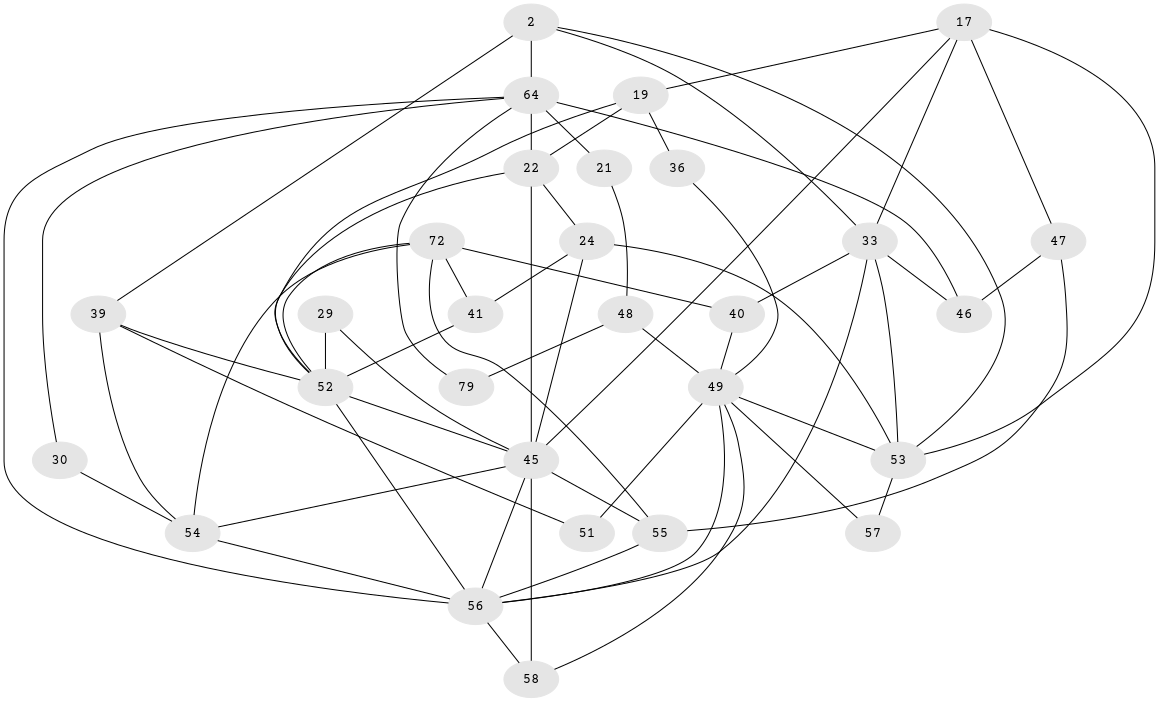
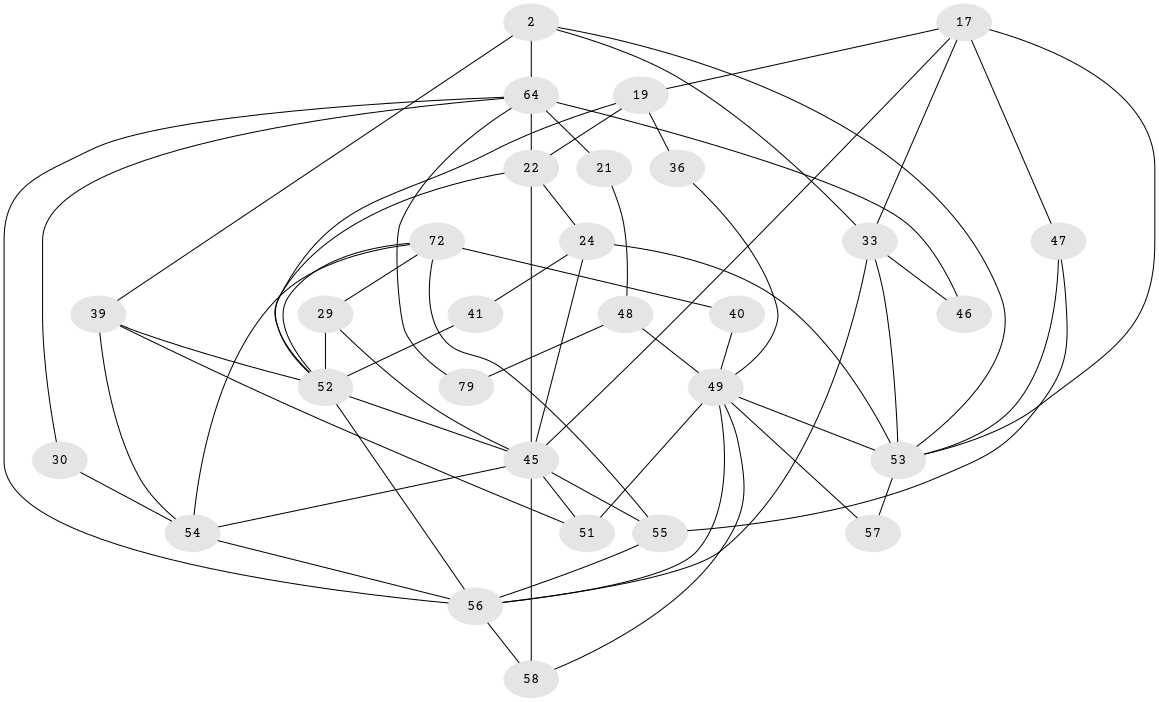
(456, 278) -> (381, 278)
(803, 278) -> none
(1011, 278) -> (1029, 385)
(503, 533) -> (559, 497)
